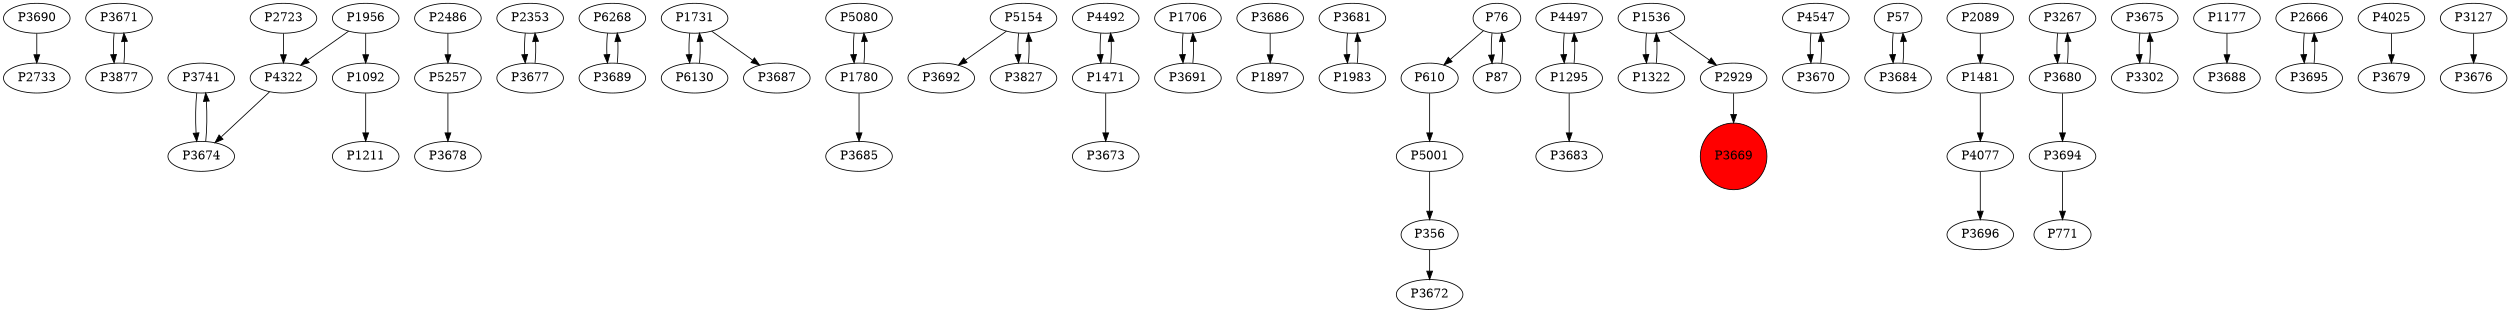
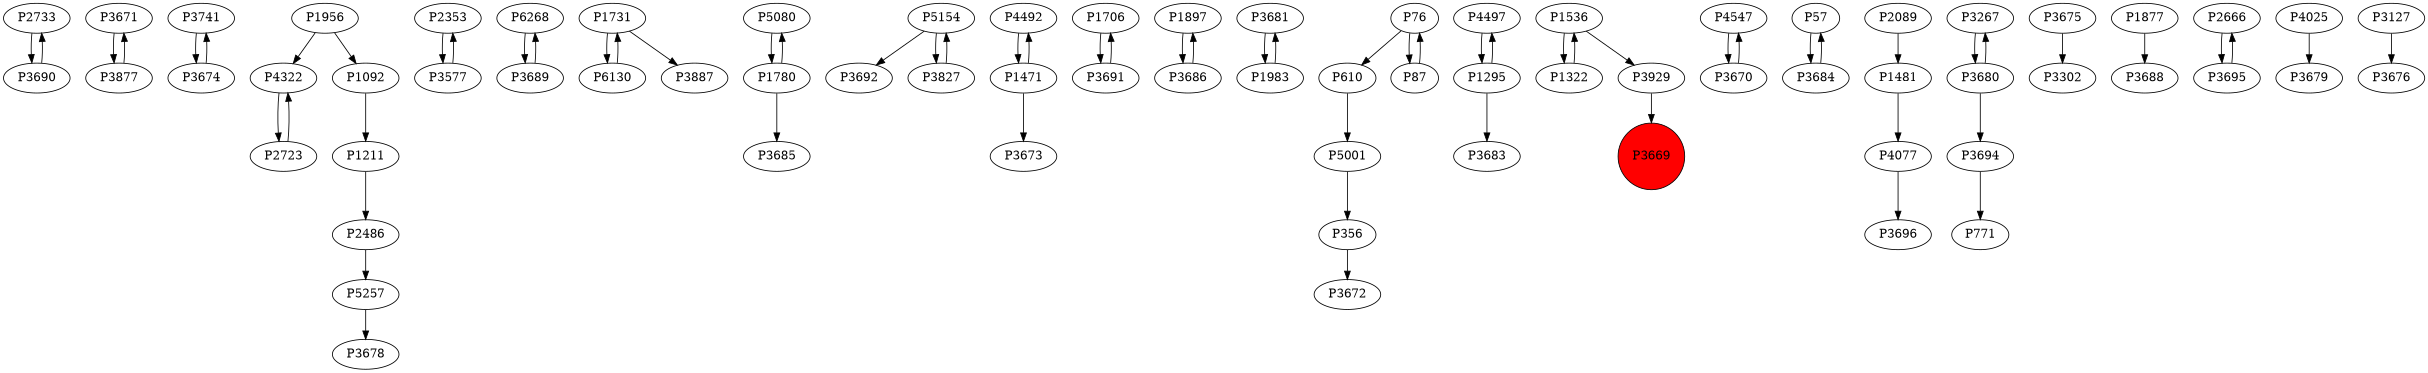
(2227, 18) -> (2145, 18)
none -> (31, 44)
none -> (1182, 44)
(2150, 52) -> none
(530, 78) -> (448, 78)
(777, 78) -> (695, 78)
(1734, 78) -> (1651, 78)
(245, 114) -> (278, 113)
none -> (366, 191)
